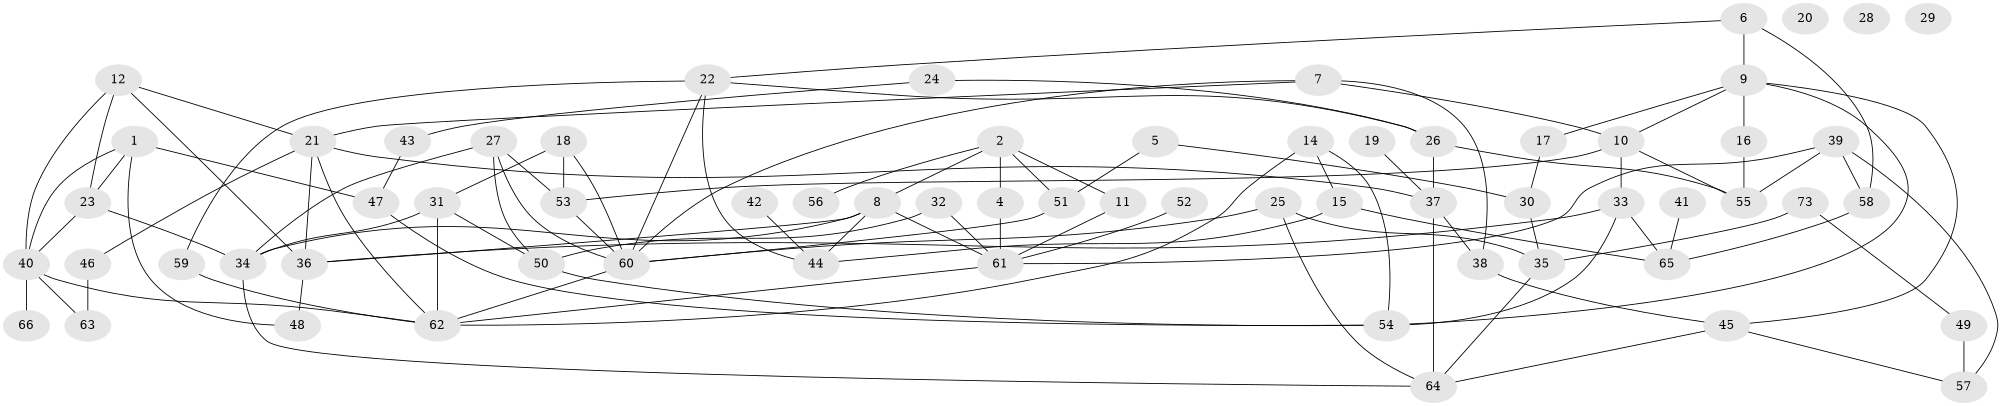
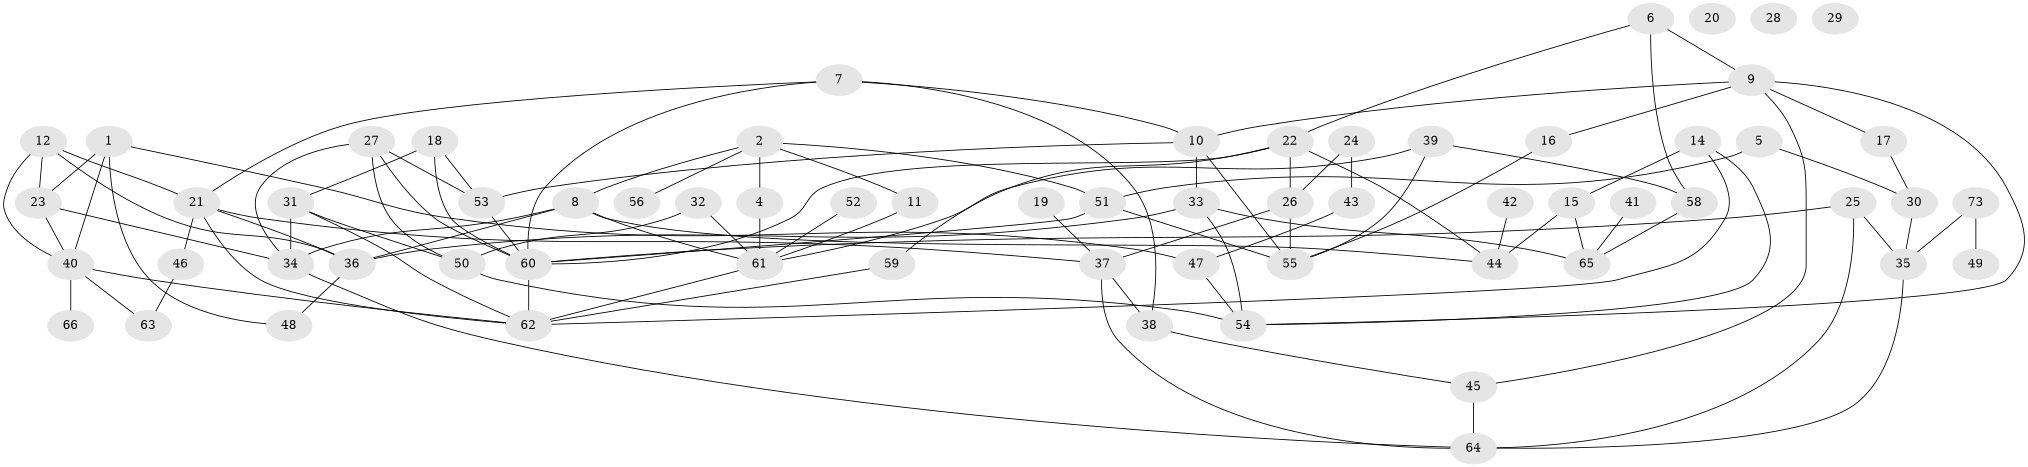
none -> (1185, 230)
(1964, 387) -> none
